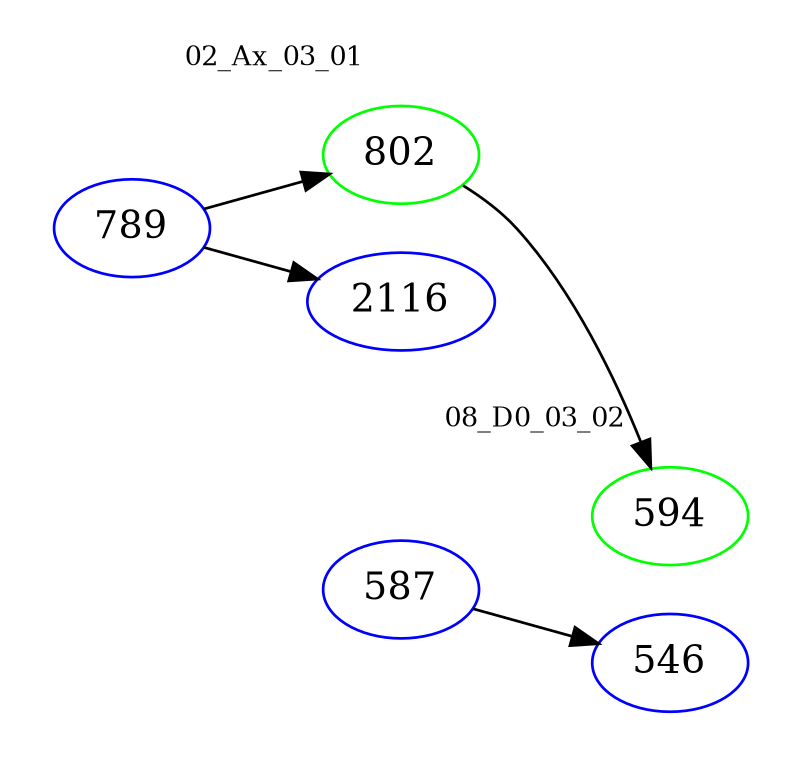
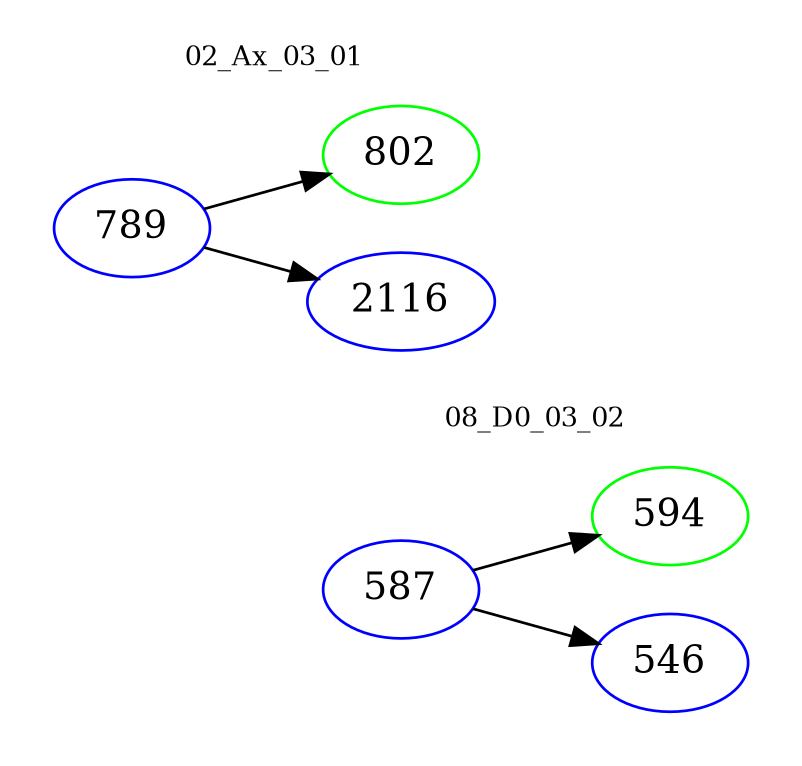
(570, 300) -> (523, 556)
